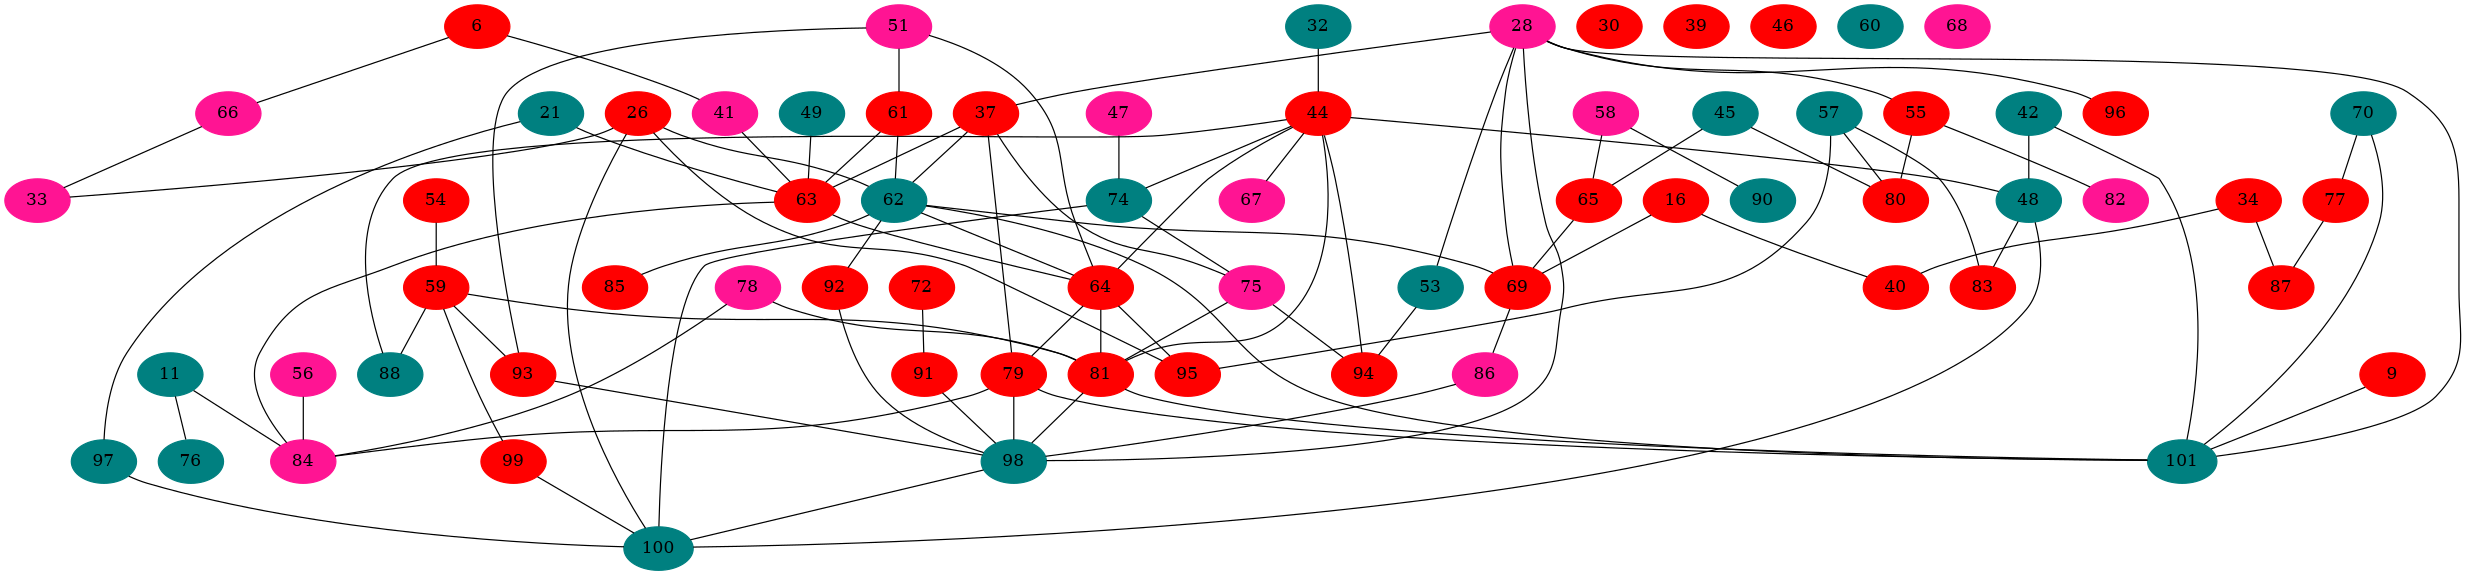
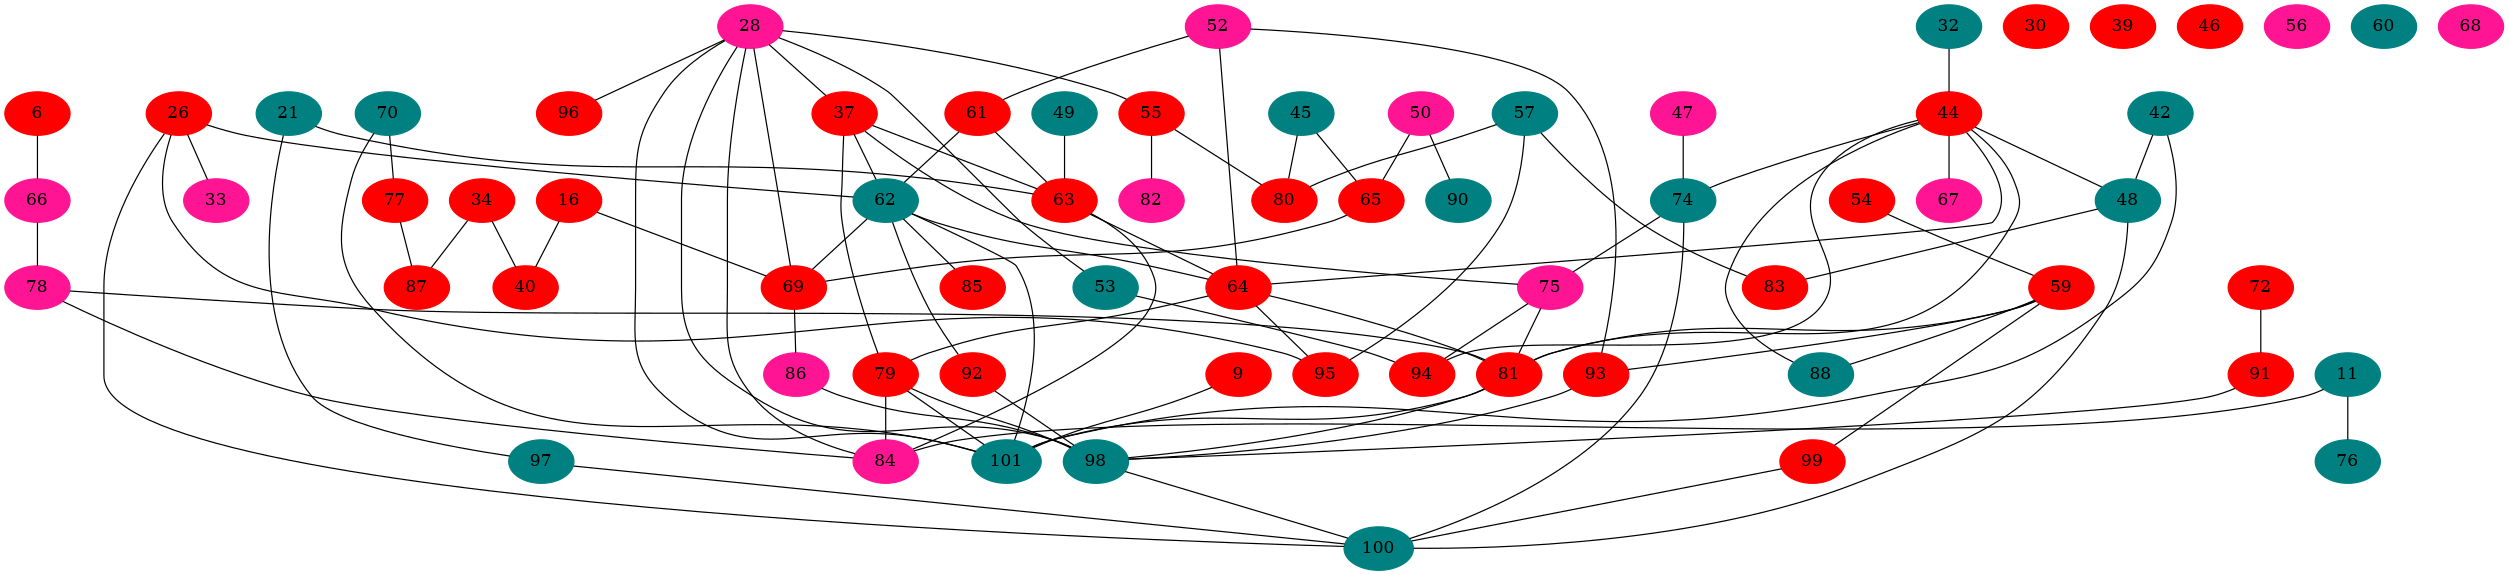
(899, 27) -> (1218, 27)
(725, 114) -> none
(1606, 114) -> (1421, 114)
(133, 157) -> (37, 244)
(303, 418) -> (727, 284)
